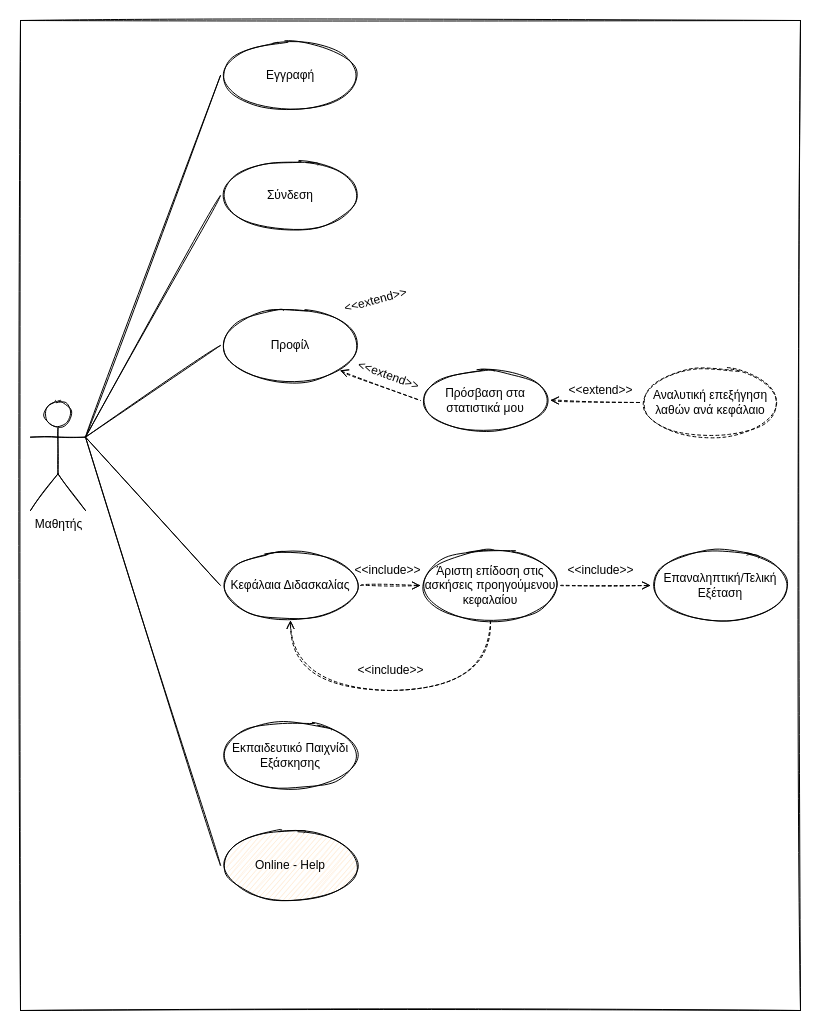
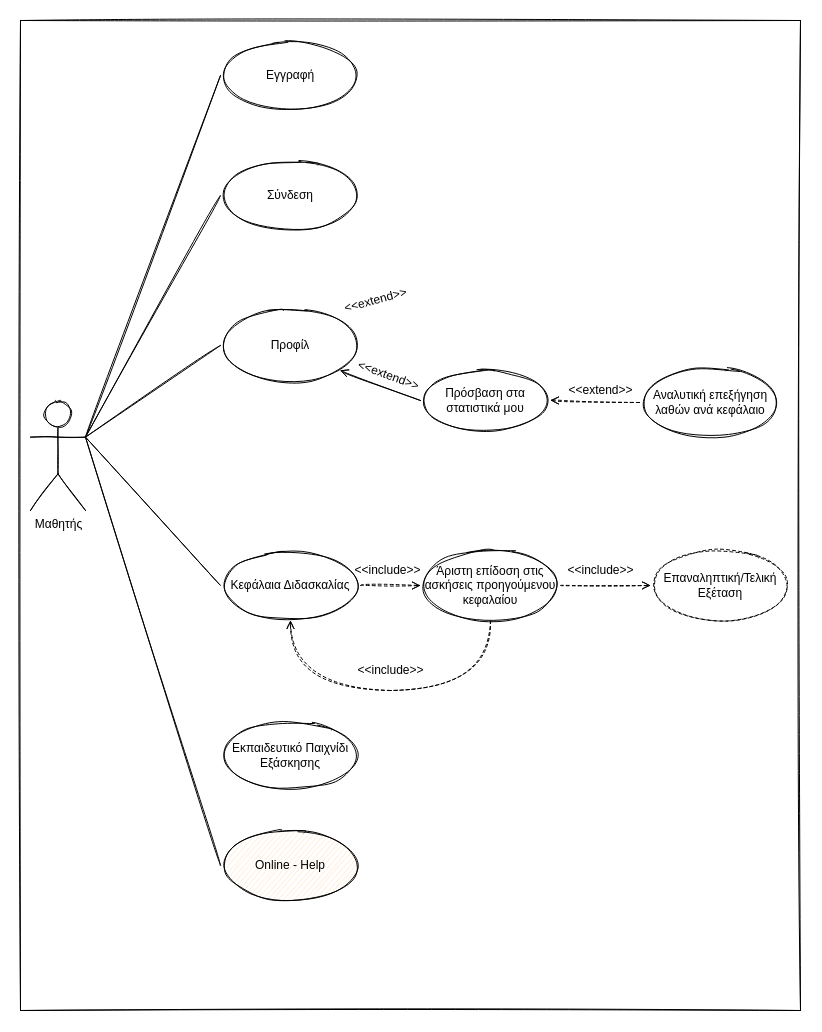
(382, 386) -> (382, 386)
(711, 403) -> (711, 403)
(721, 586) -> (721, 586)
